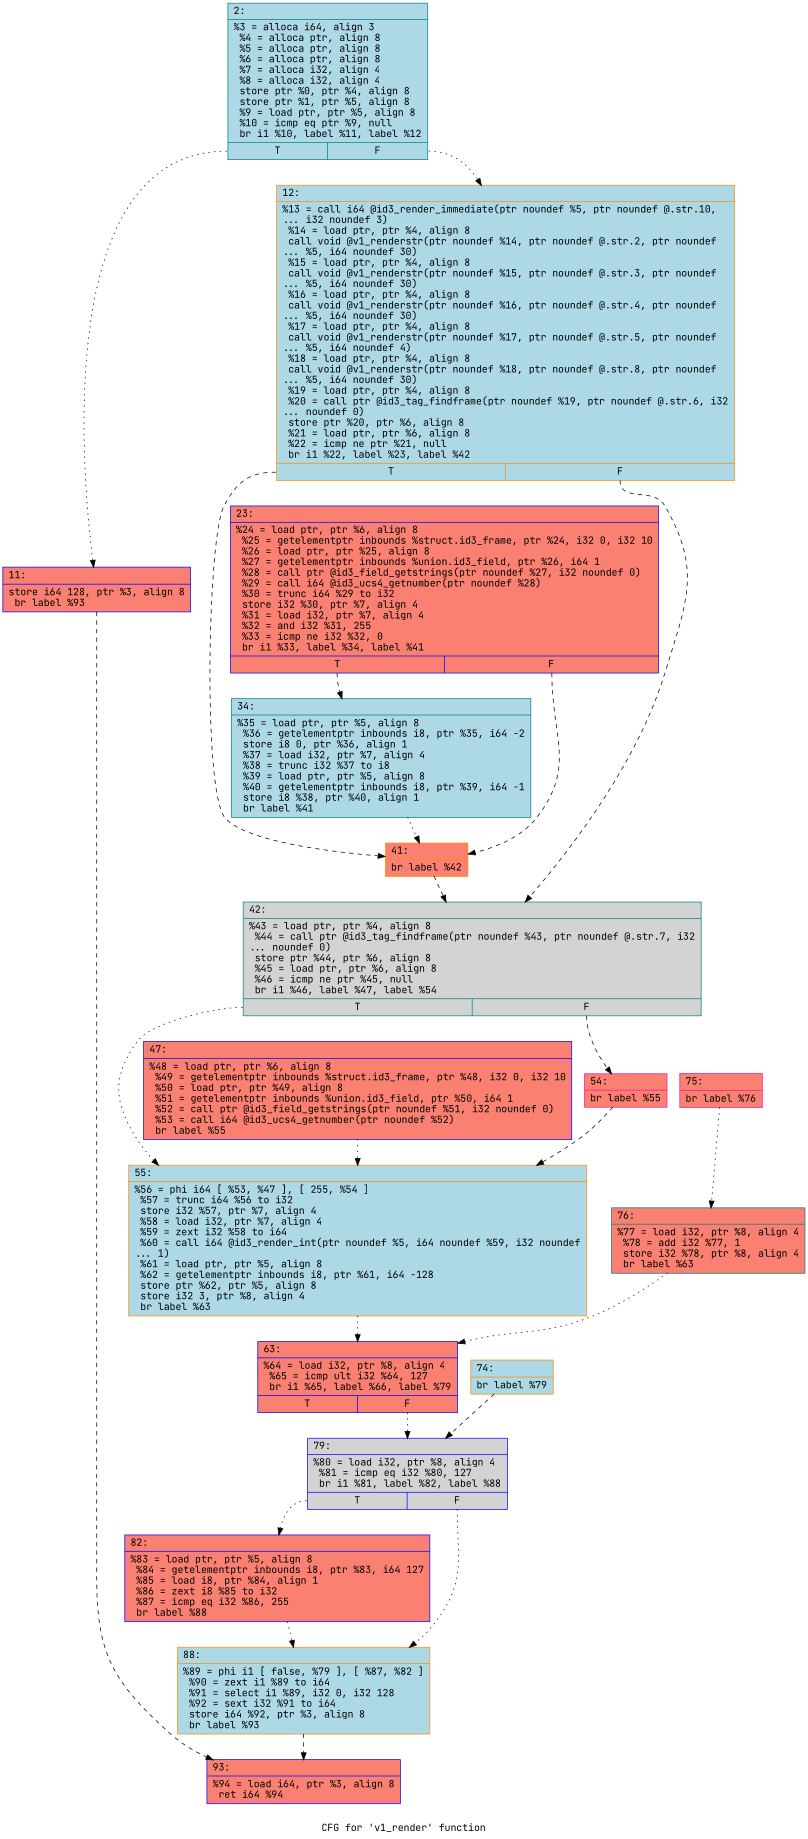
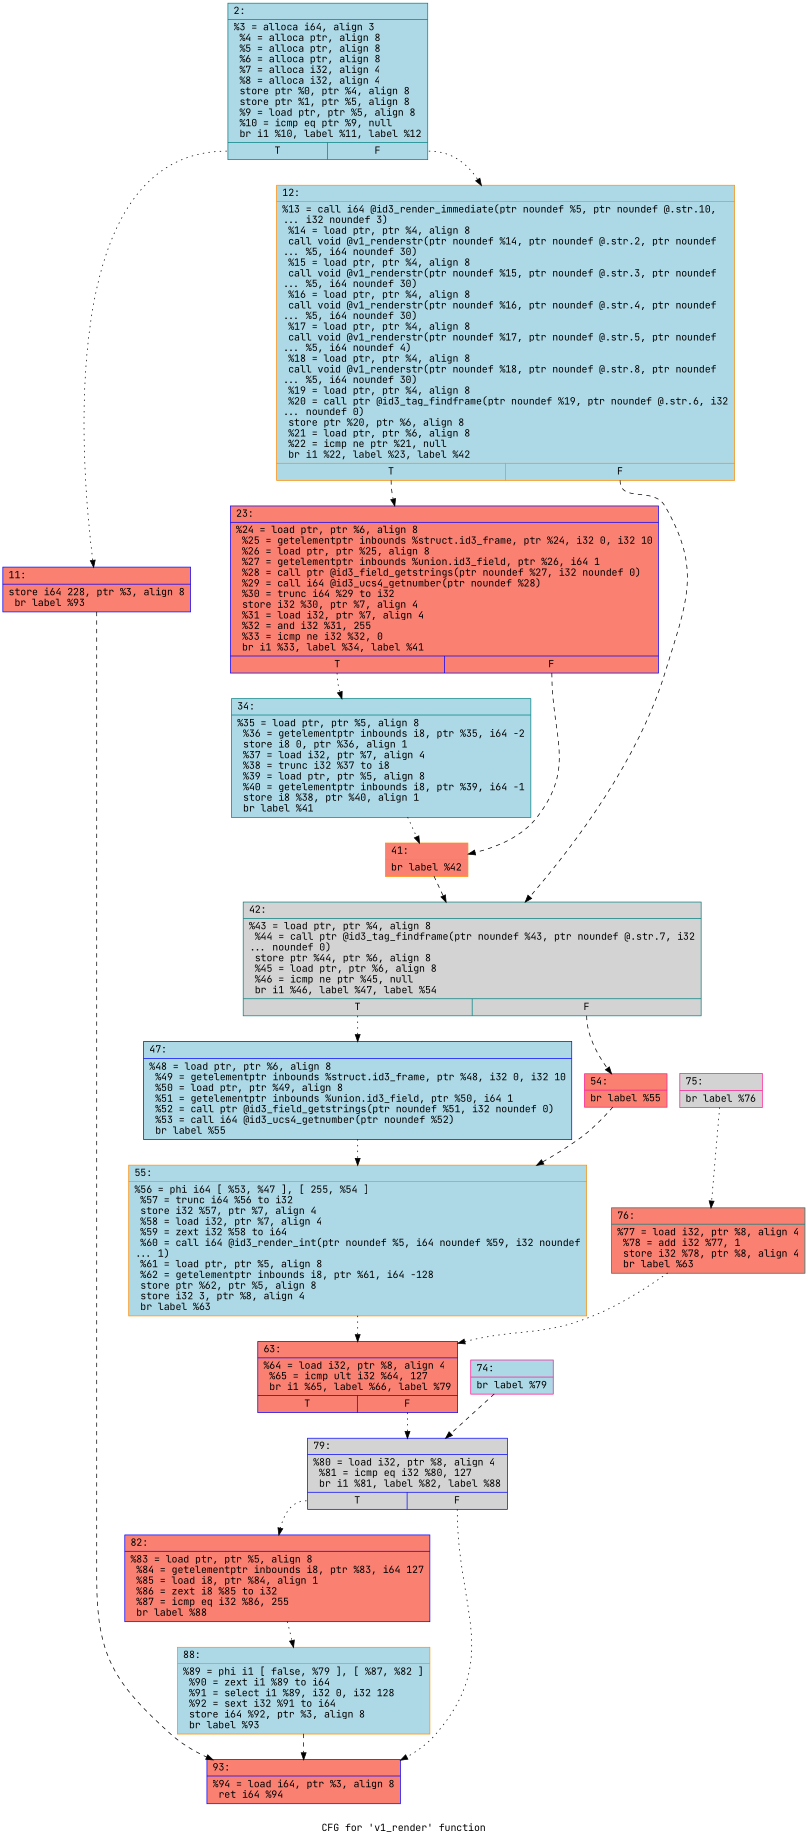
(97, 592) -> (97, 592)
(338, 683) -> (338, 683)
(210, 709) -> (392, 490)
(132, 1050) -> (358, 1025)
(358, 1090) -> (358, 1090)
(721, 1090) -> (721, 1090)
(512, 1377) -> (512, 1377)
(456, 1583) -> (471, 1644)
